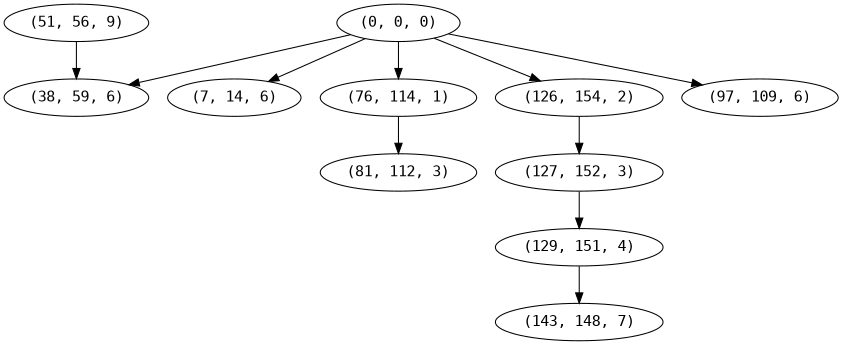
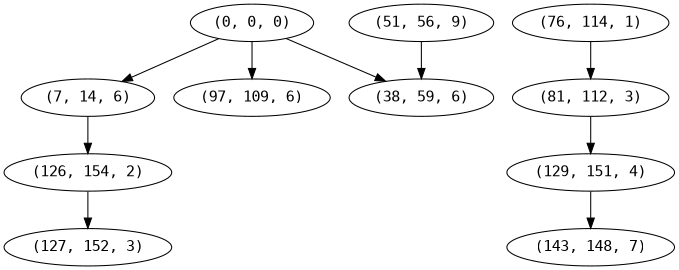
(398, 55) -> none
(482, 58) -> (88, 130)
(579, 205) -> (591, 130)
